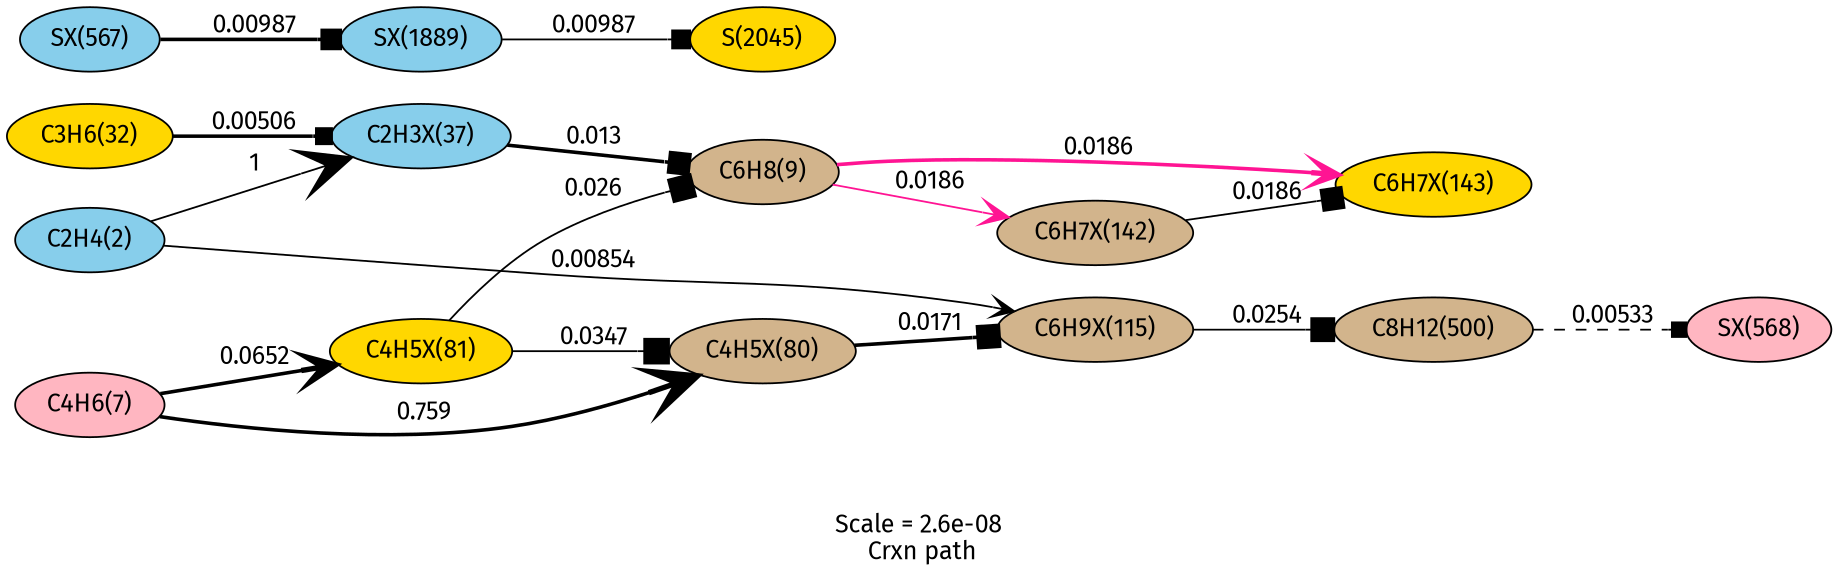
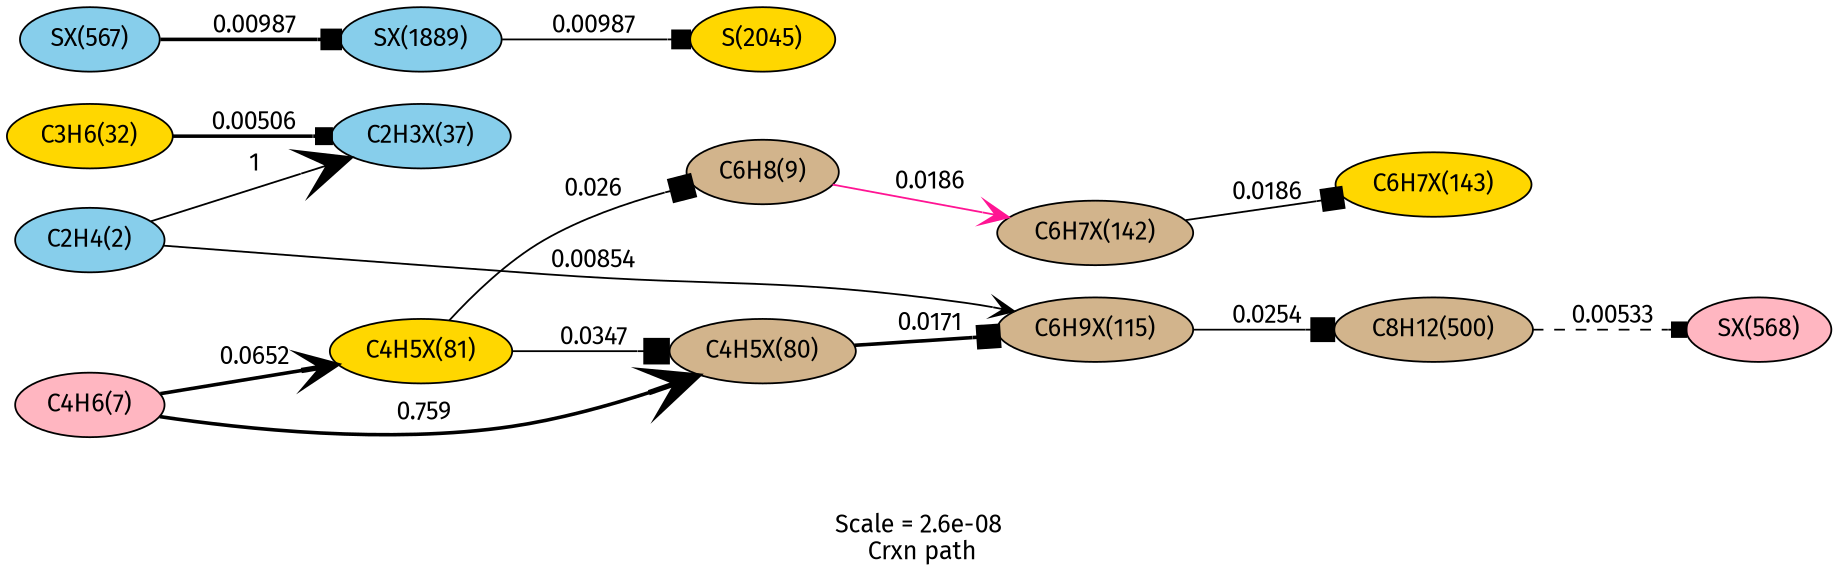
(586, 153) -> none
(1075, 161) -> none
